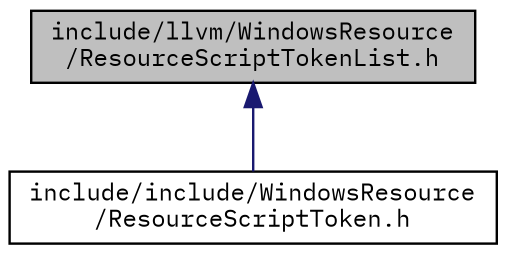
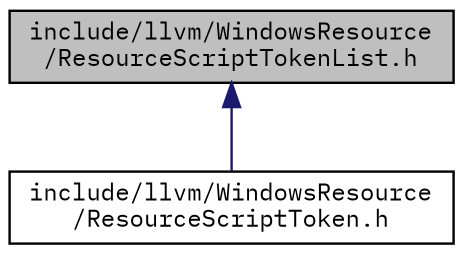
(253, 208) -> (232, 208)
